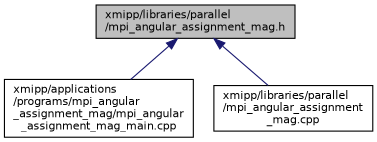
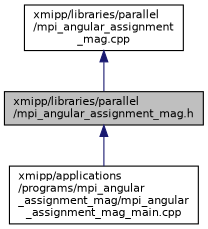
(245, 66) -> (104, 77)
